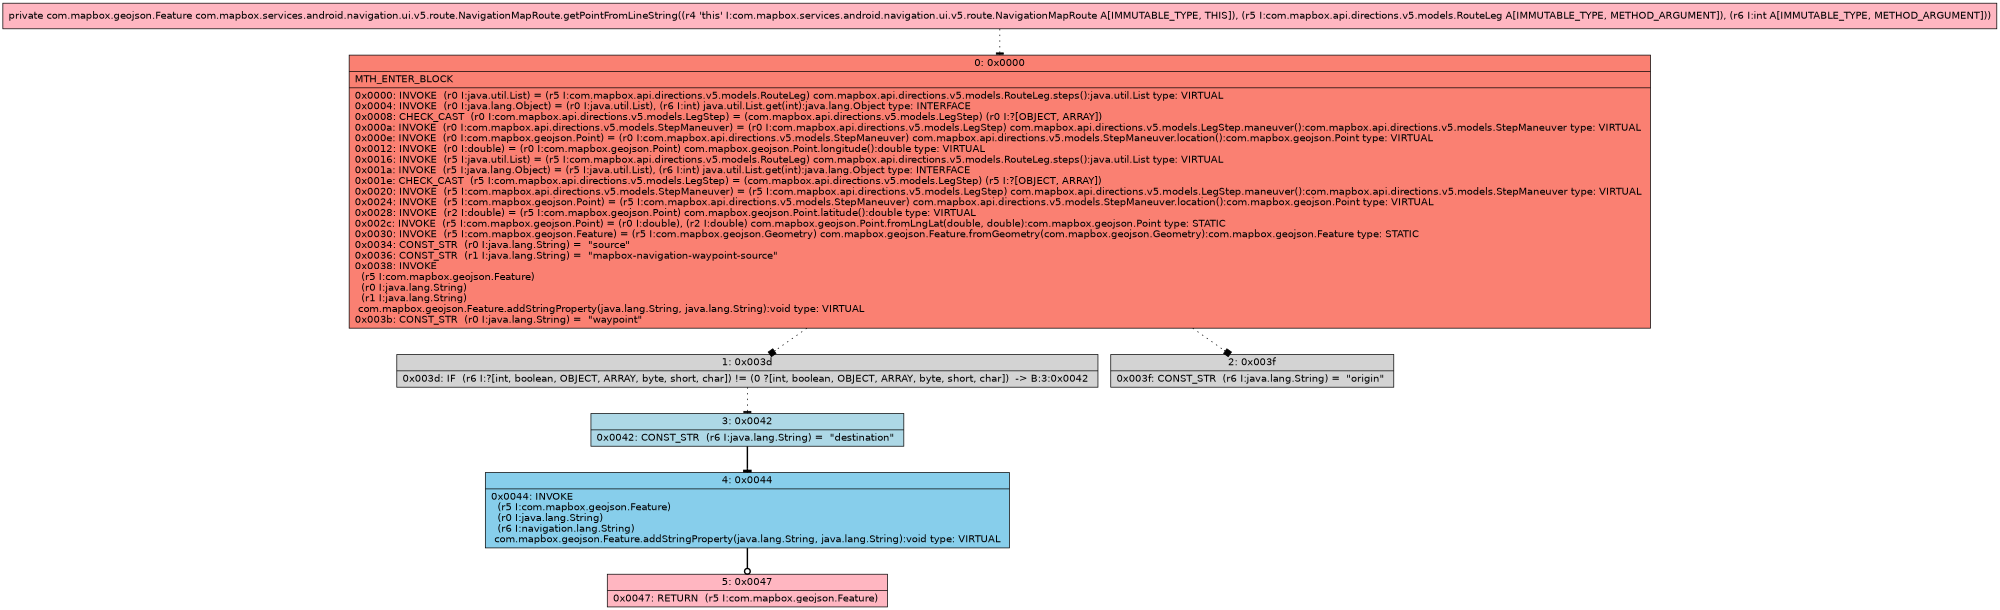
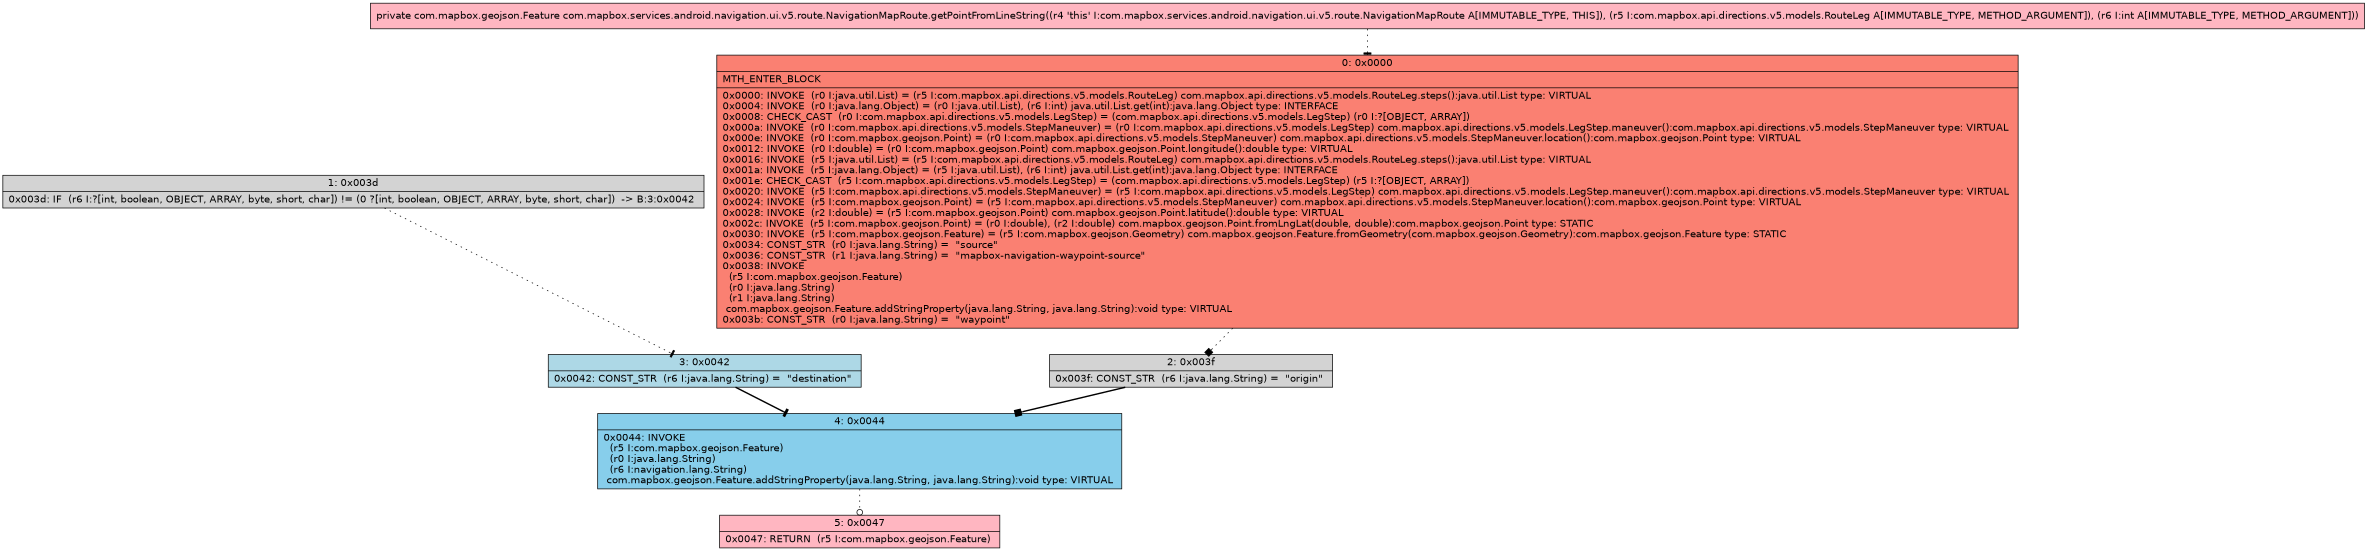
(791, 339) -> none
none -> (1074, 399)
(747, 558) -> (860, 499)
